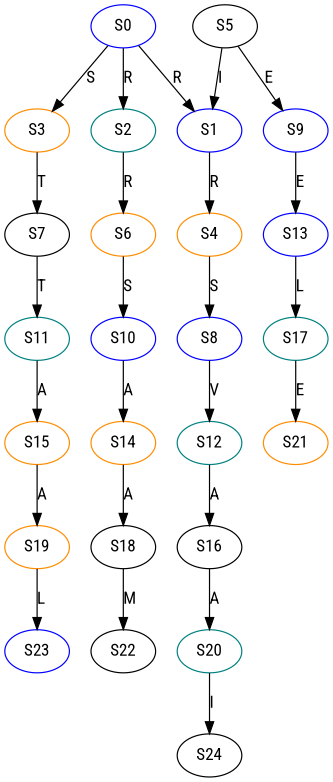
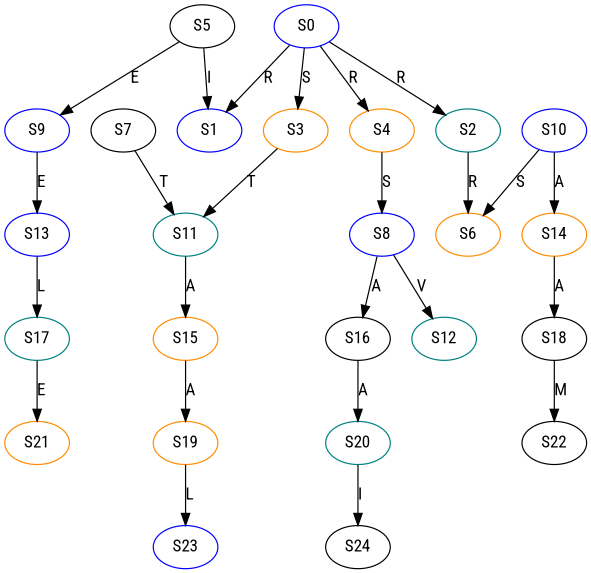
(37, 177) -> (245, 178)
(210, 177) -> (341, 74)
(123, 281) -> (515, 178)
(210, 489) -> (371, 281)
